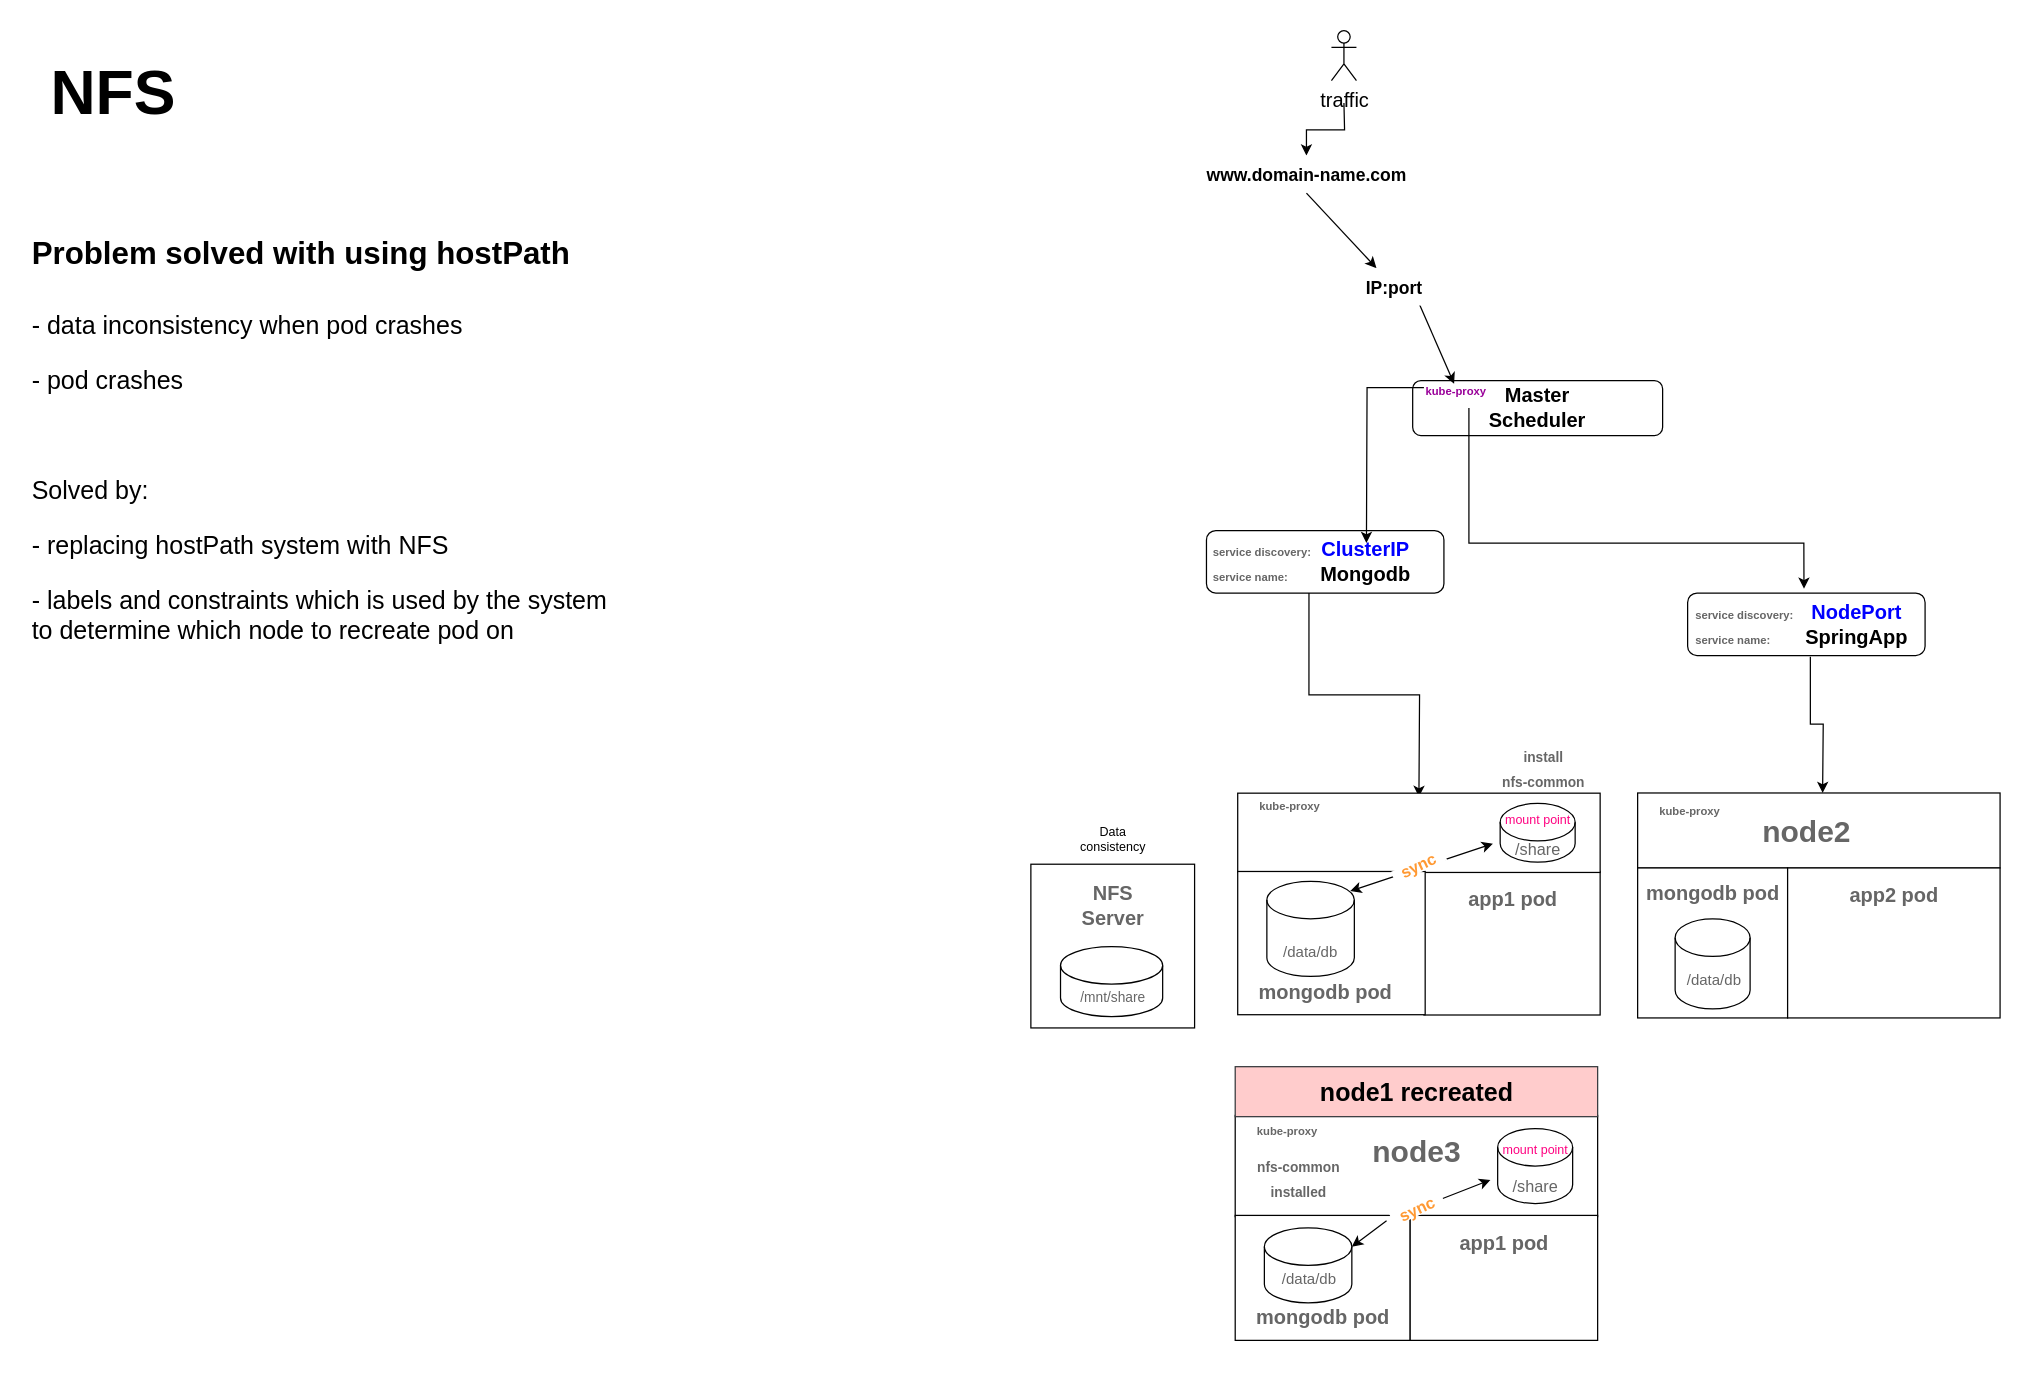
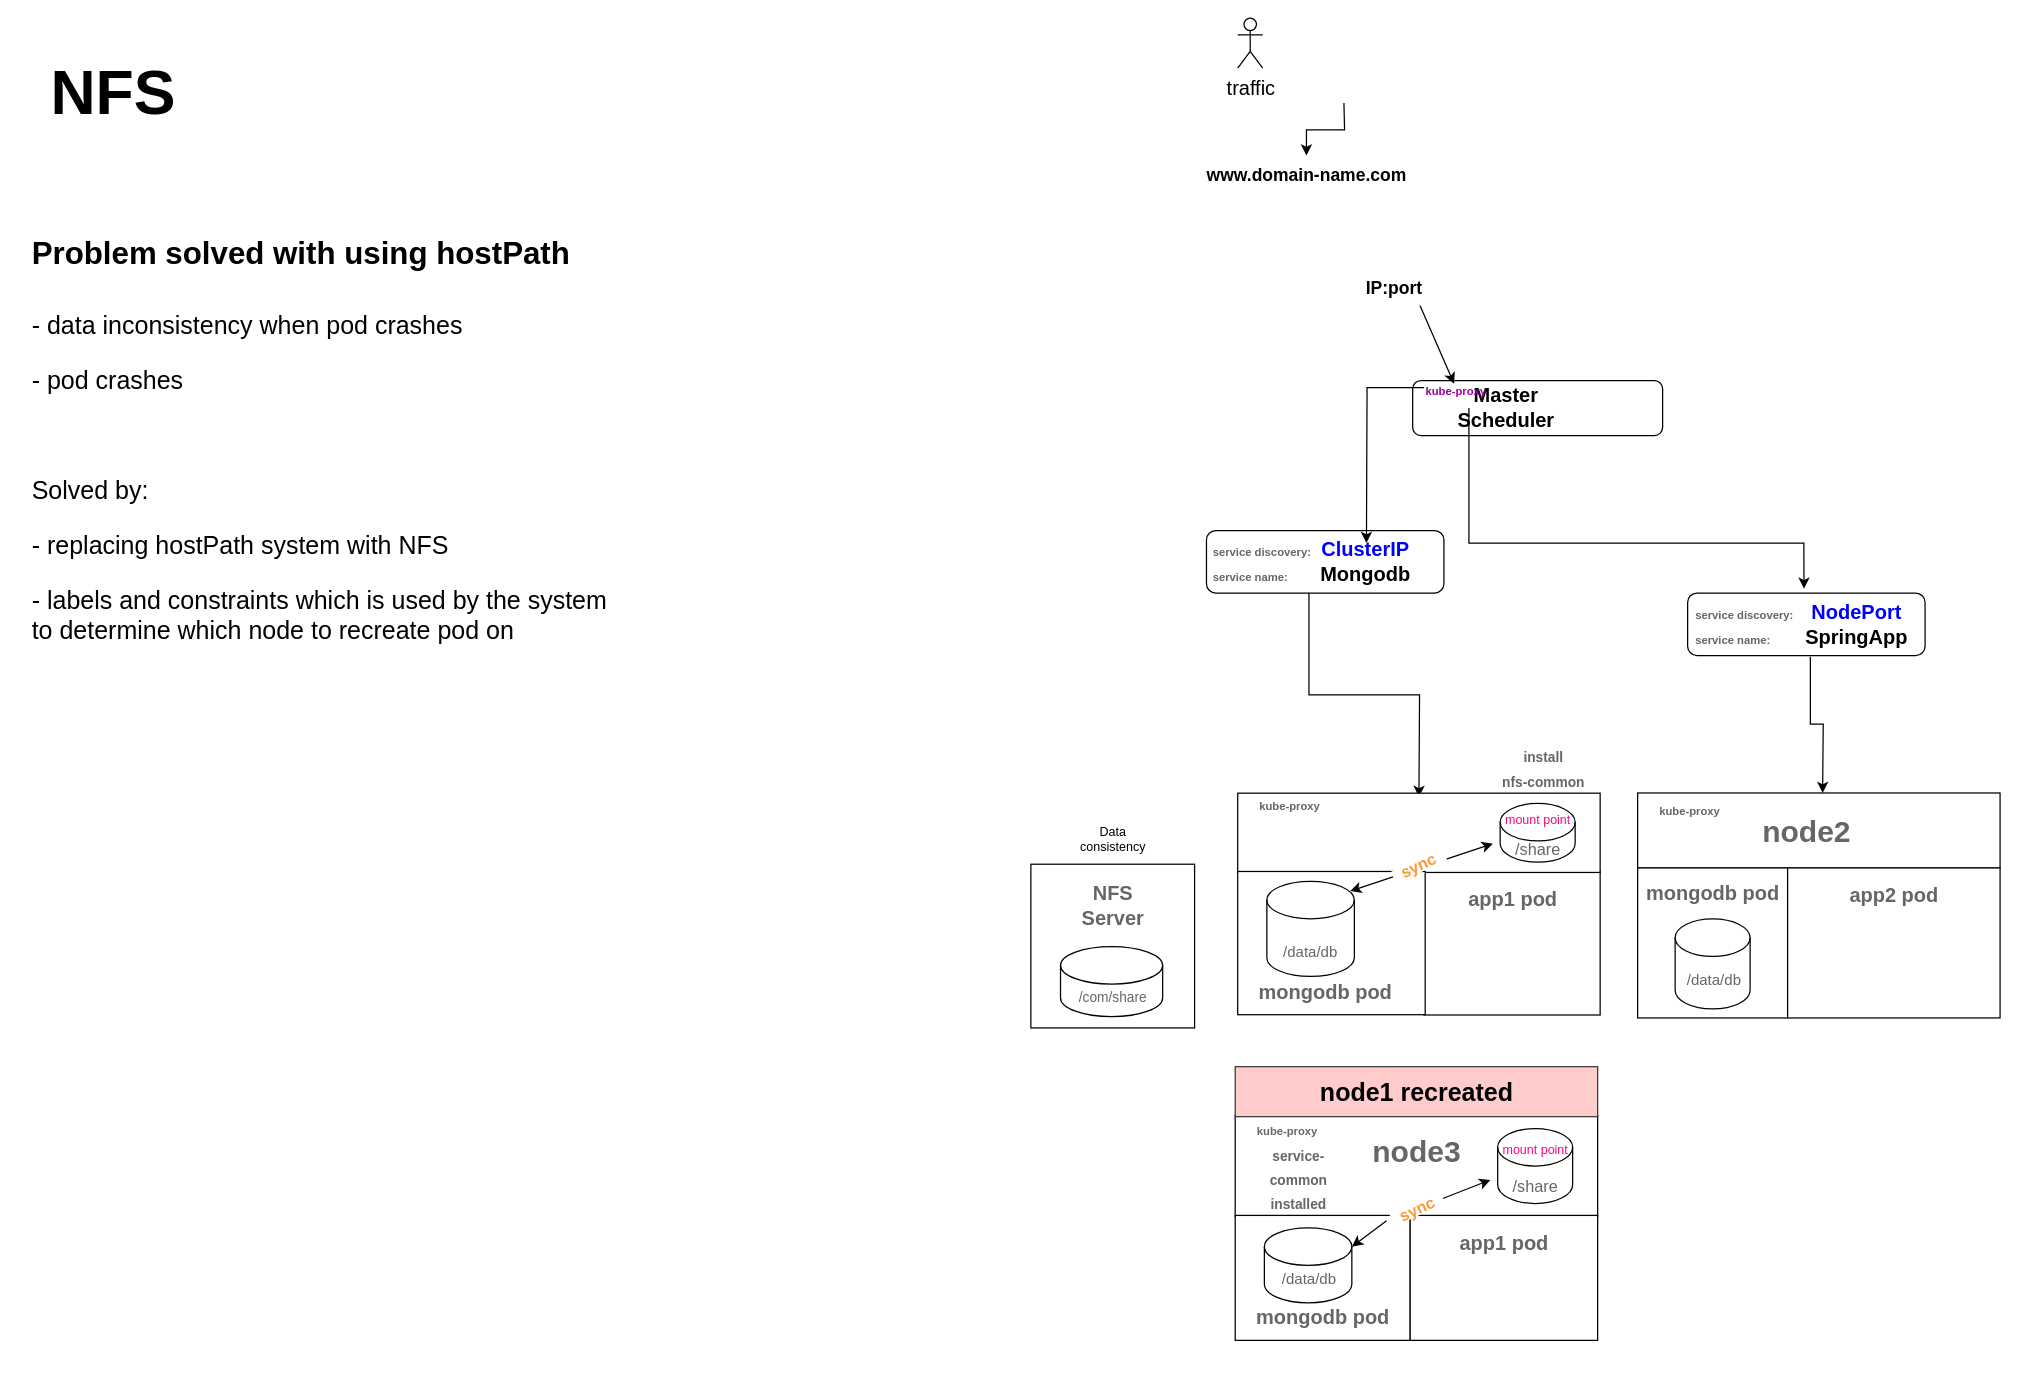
(1344, 56) -> (1250, 43)
(1339, 228) -> none
(1538, 408) -> (1506, 408)
(1113, 997) -> (1113, 997)
(1299, 1178) -> (1299, 1178)
